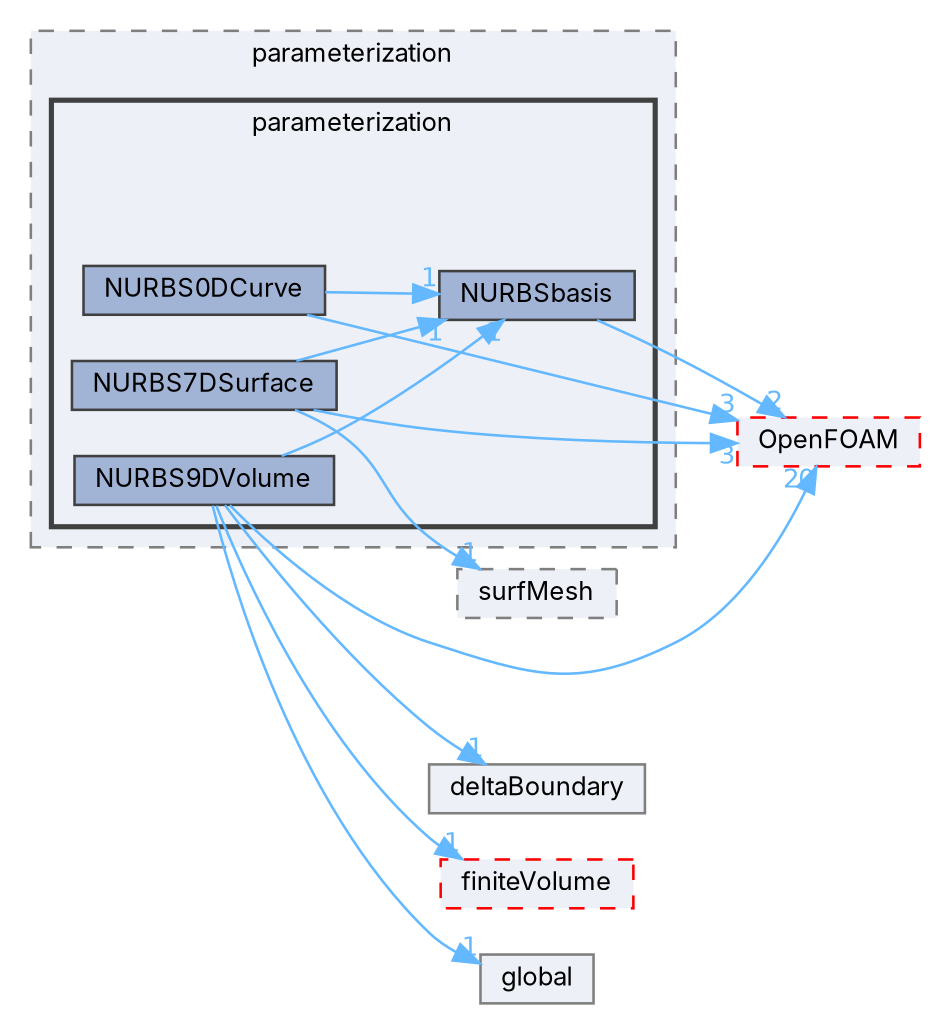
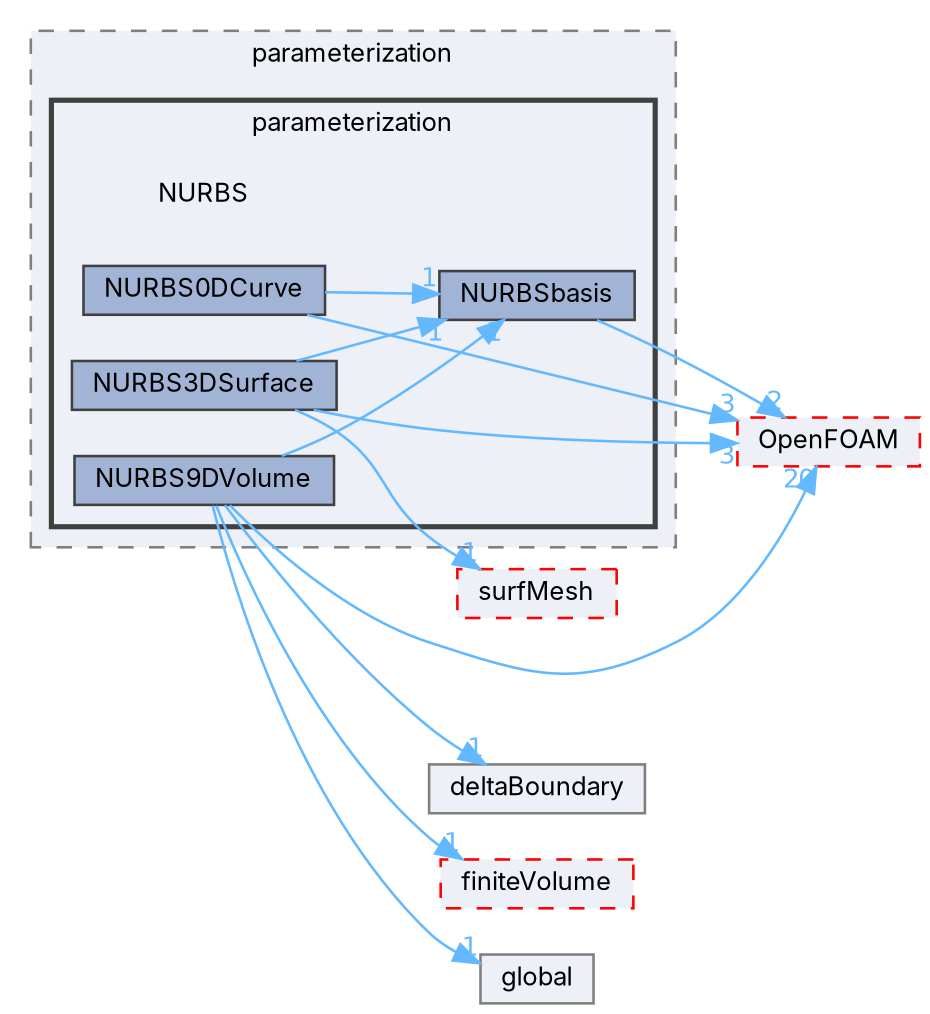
none -> (204, 195)
(204, 385) -> (204, 385)
(537, 594) -> (537, 594)
